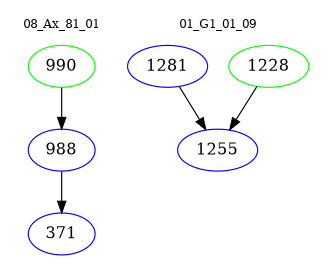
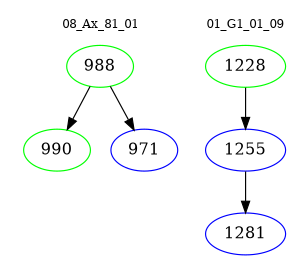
(62, 103) -> (81, 103)
(189, 103) -> (246, 186)
(62, 150) -> (100, 66)
(62, 234) -> (144, 150)
